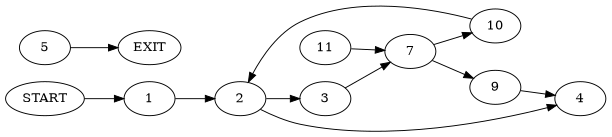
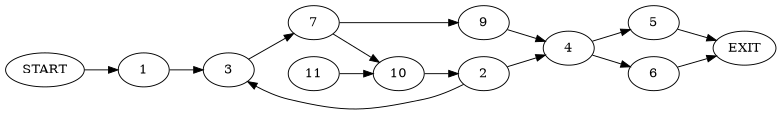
none -> (607, 37)
(363, 49) -> (352, 74)
none -> (654, 74)
(190, 99) -> (182, 70)
